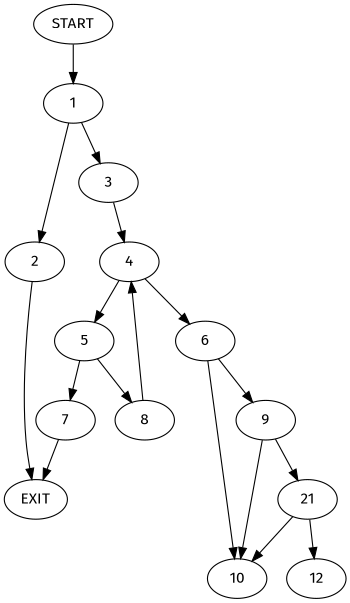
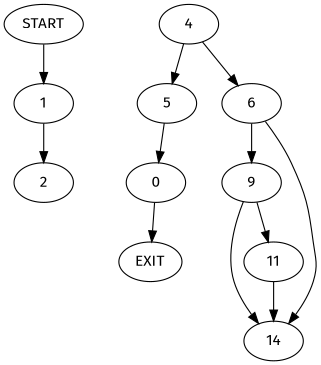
(108, 183) -> none
(25, 375) -> none
(66, 420) -> (156, 183)
(145, 420) -> none
(308, 499) -> (274, 262)
(237, 579) -> (274, 341)
(316, 579) -> none
